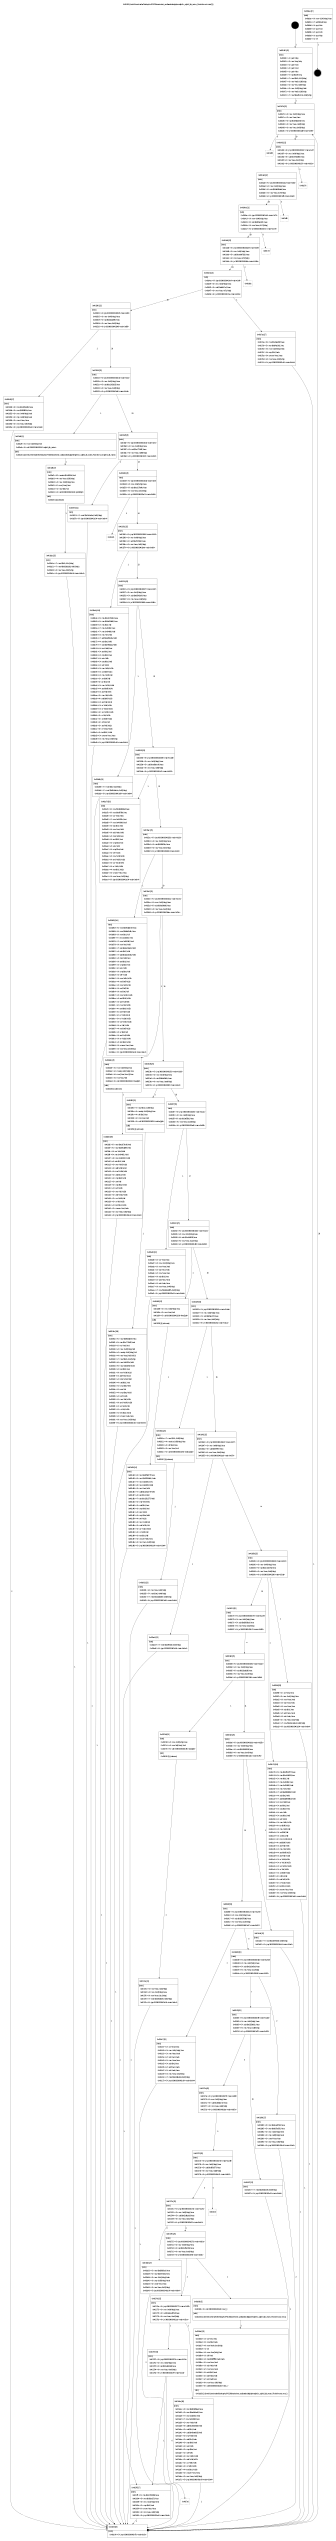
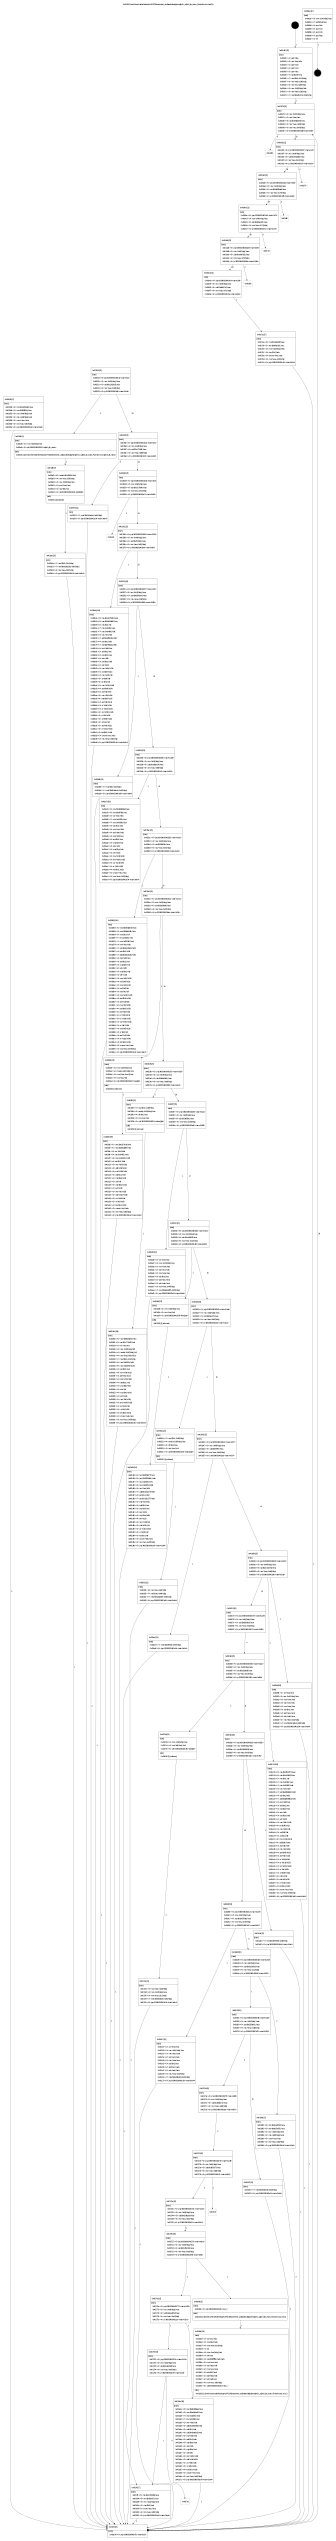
none -> (286, 169)
(111, 316) -> none
(161, 2277) -> none
